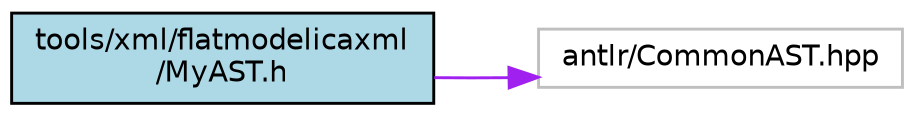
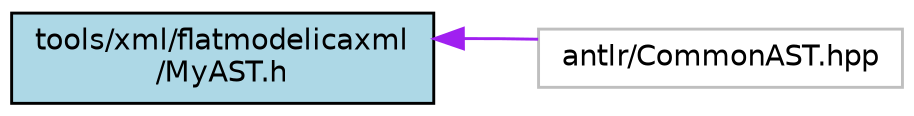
(471, 78) -> (501, 39)
